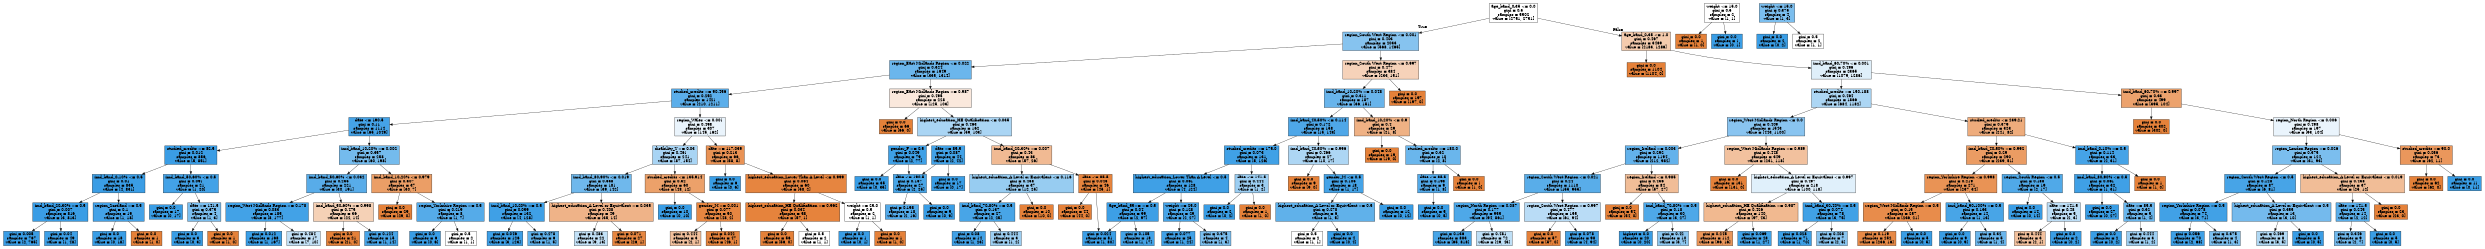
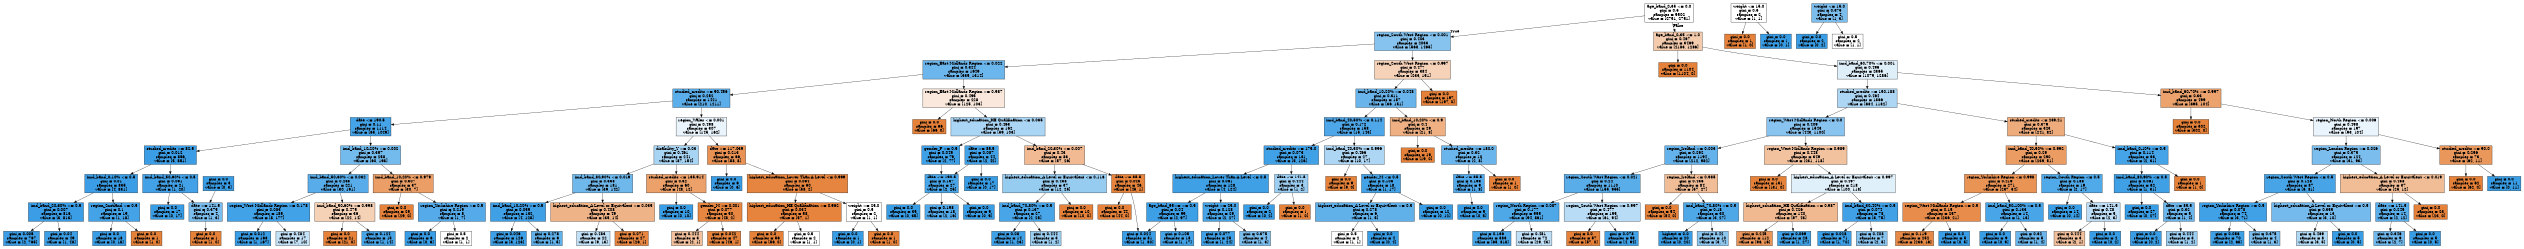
(889, 170) -> (922, 198)
(196, 225) -> (213, 196)
